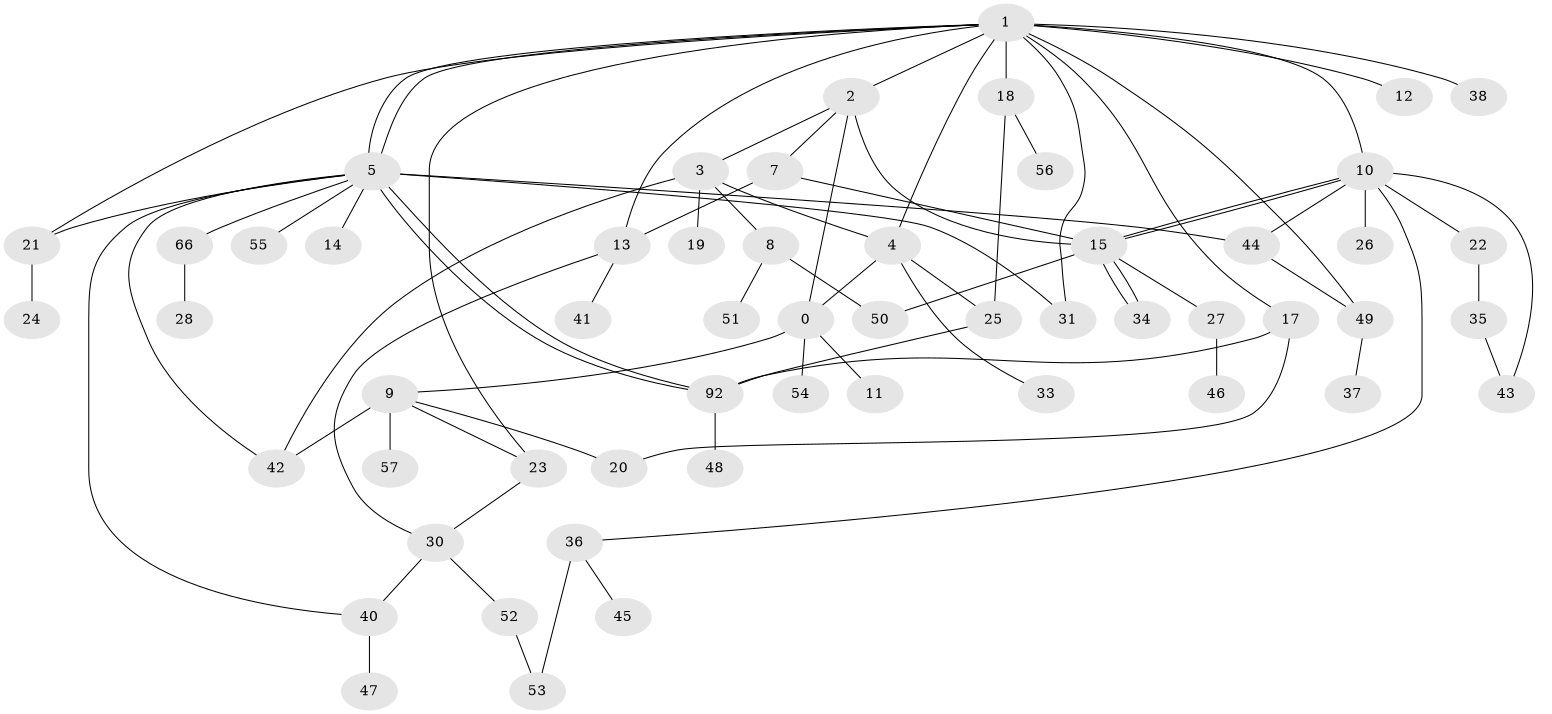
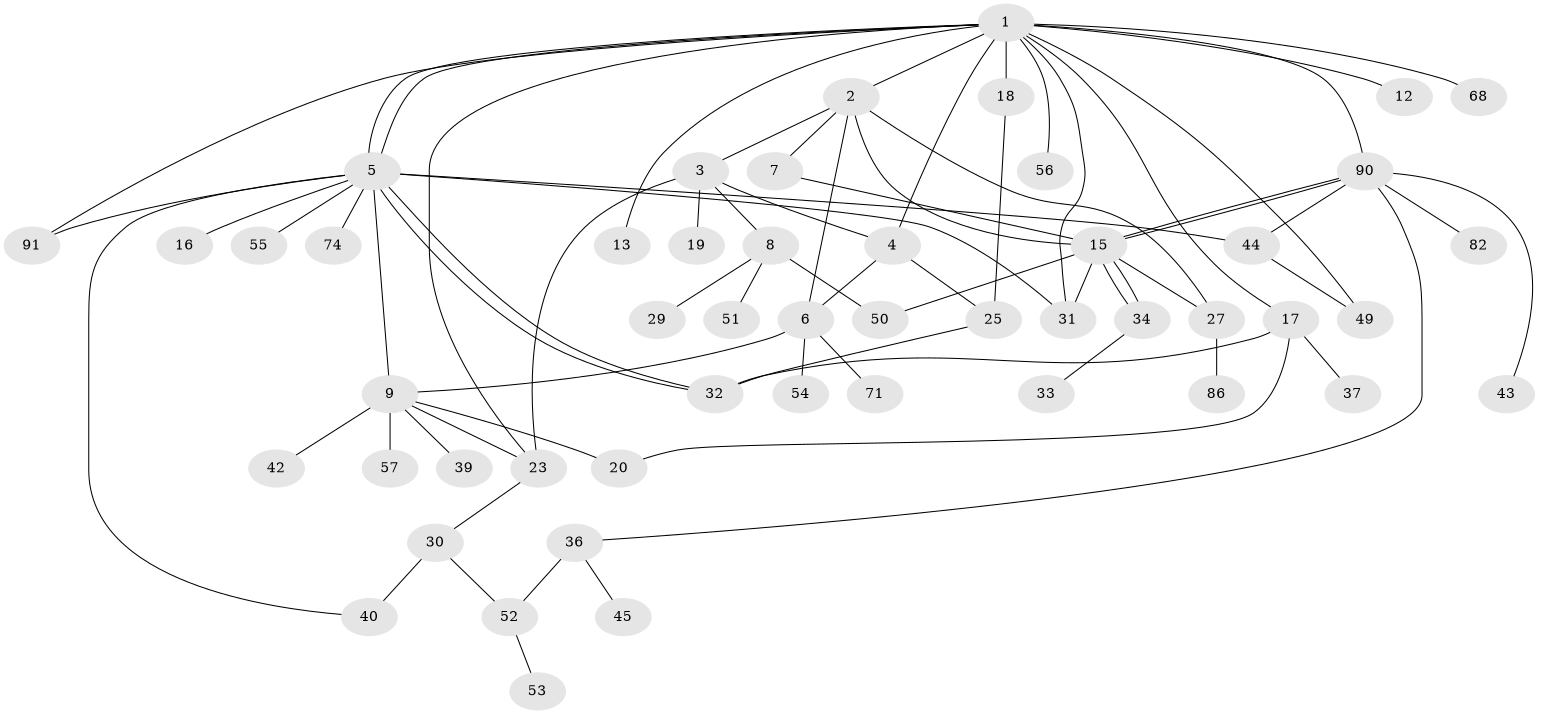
(1479, 97) -> (1479, 97)
(1026, 134) -> (1047, 92)
(1365, 171) -> (1365, 171)
none -> (1046, 201)
(691, 212) -> none
(32, 246) -> (32, 246)
(185, 246) -> (185, 246)
(333, 246) -> (333, 246)
(1365, 246) -> none
(1479, 246) -> (1479, 246)
(468, 257) -> (550, 283)
(131, 260) -> (381, 283)
none -> (1084, 283)
(32, 320) -> none
(185, 320) -> none
(583, 320) -> none
none -> (657, 320)
(806, 320) -> (806, 320)
(1479, 320) -> none
(955, 337) -> (1097, 355)
(383, 349) -> none
(1359, 357) -> (1322, 357)
(715, 394) -> (715, 394)
(875, 394) -> (875, 394)
(1217, 394) -> (1217, 394)
none -> (464, 469)
(715, 469) -> none
(556, 617) -> (542, 580)
(369, 691) -> none
